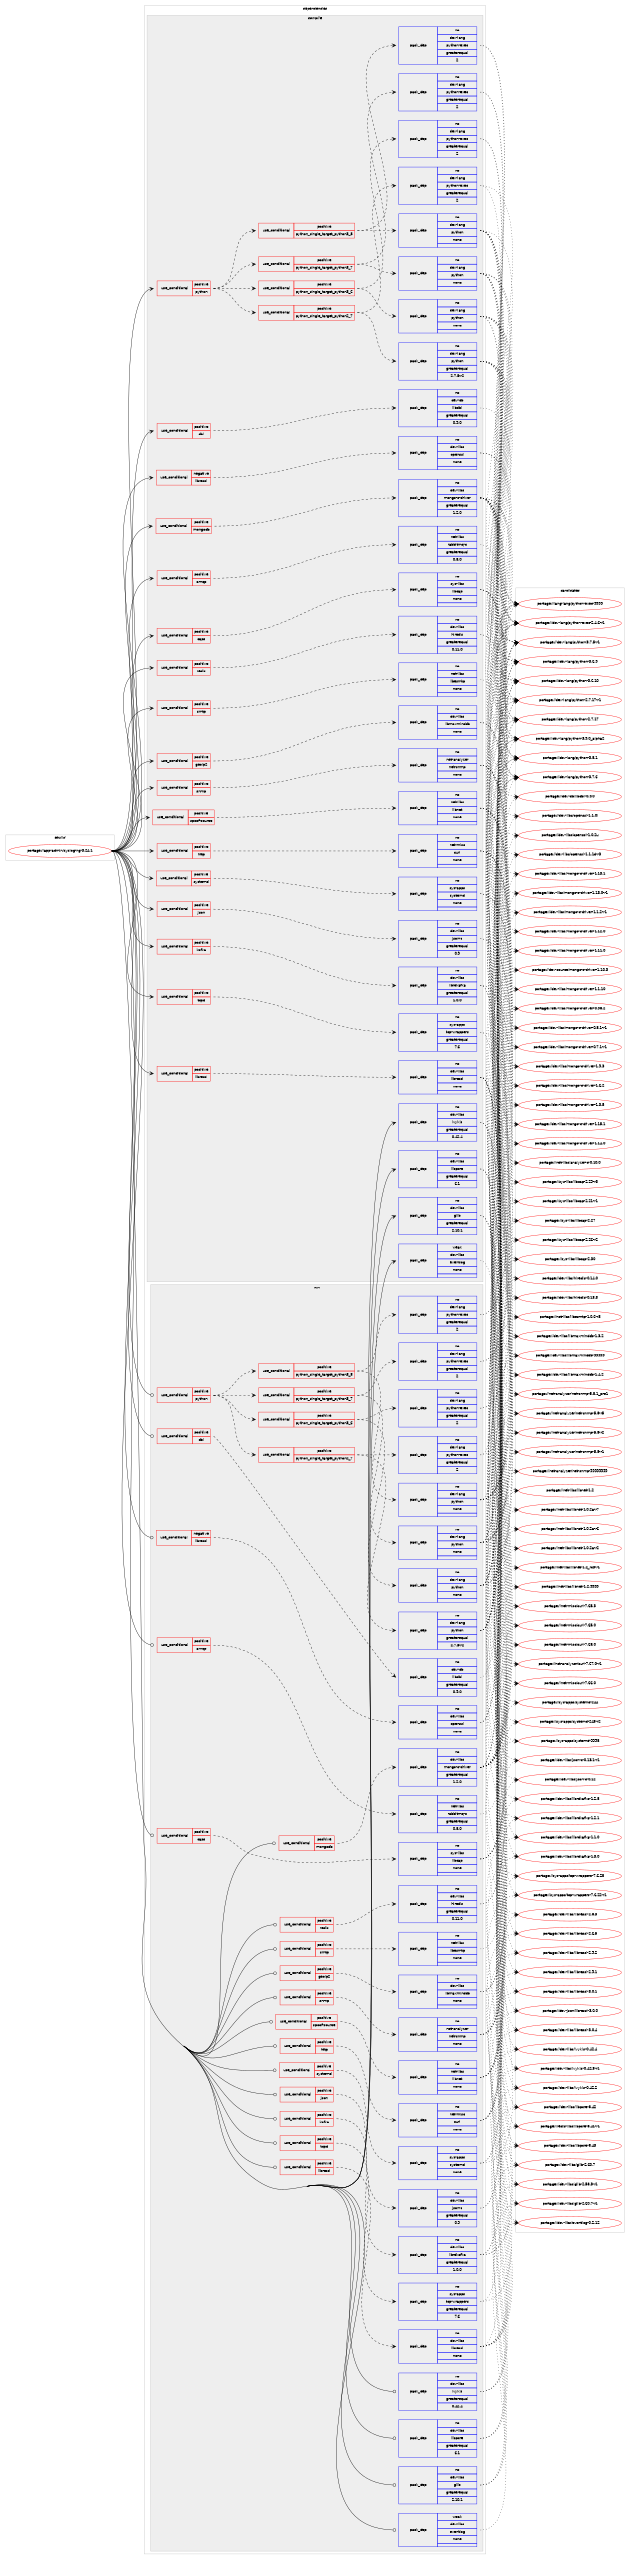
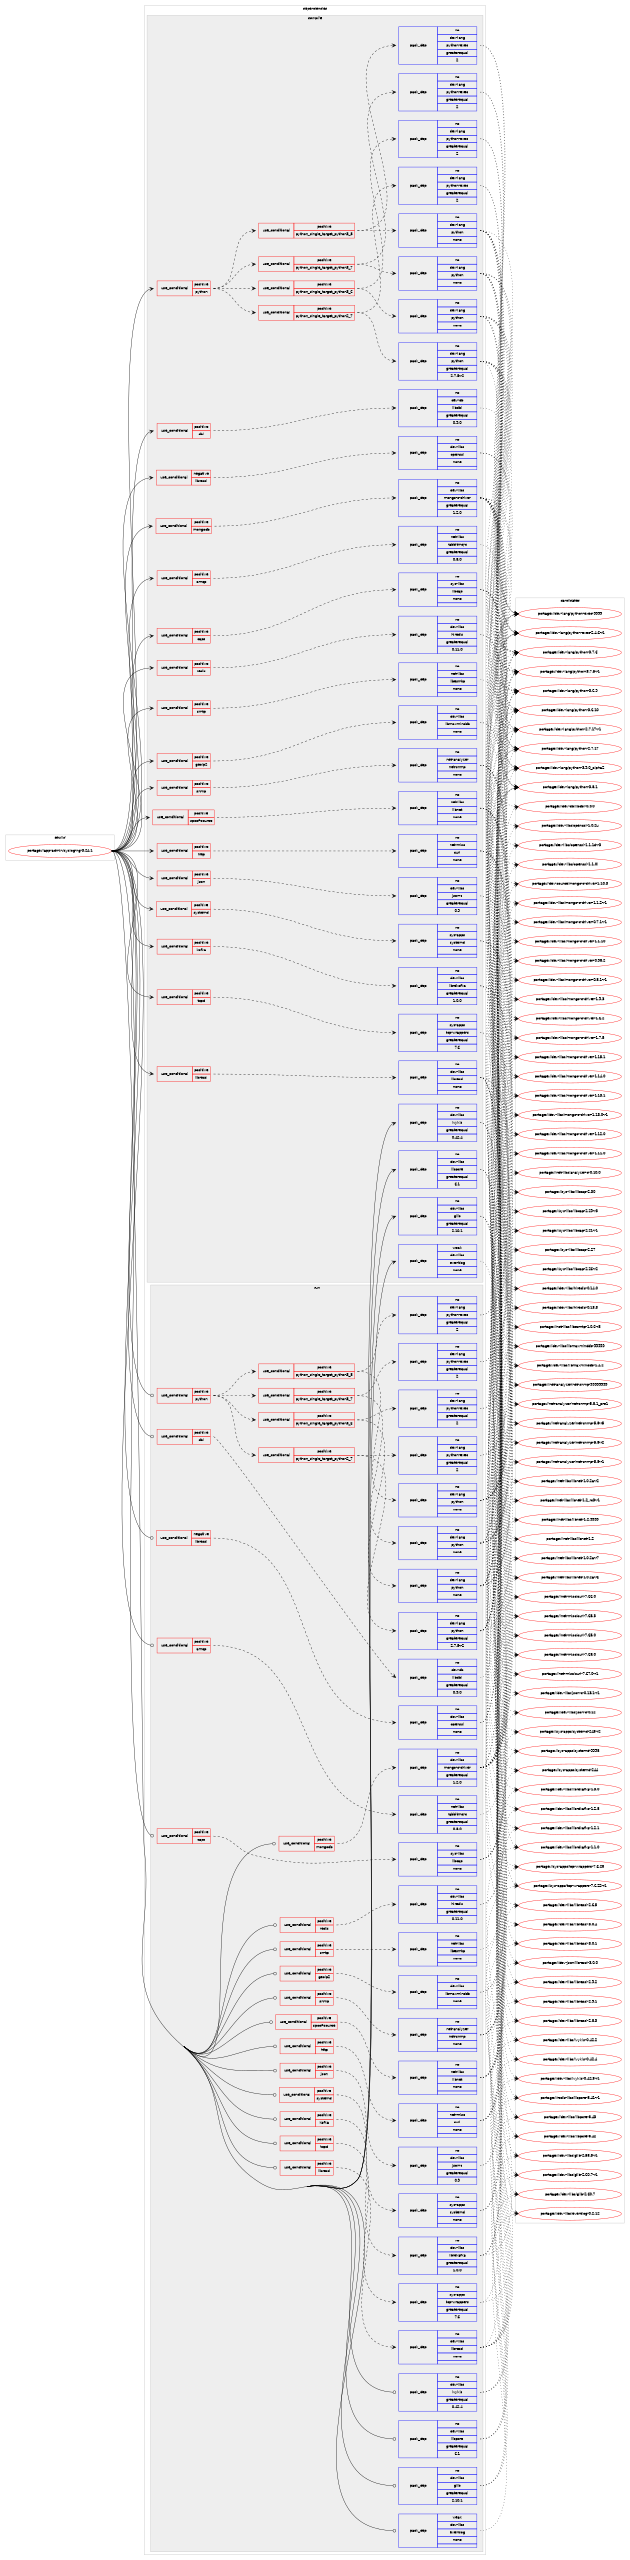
(570, 604) -> (570, 614)
(570, 1105) -> (570, 1038)
(570, 1336) -> none
(570, 1664) -> (570, 1674)
